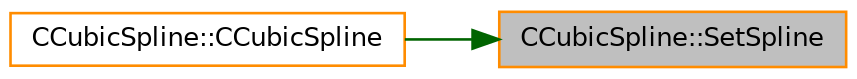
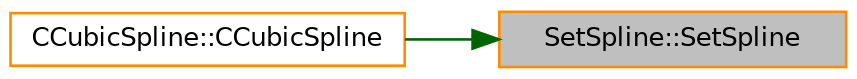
(673, 39) -> (673, 39)
